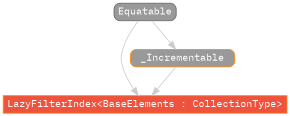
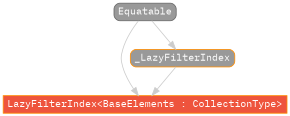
(183, 58) -> (183, 58)
